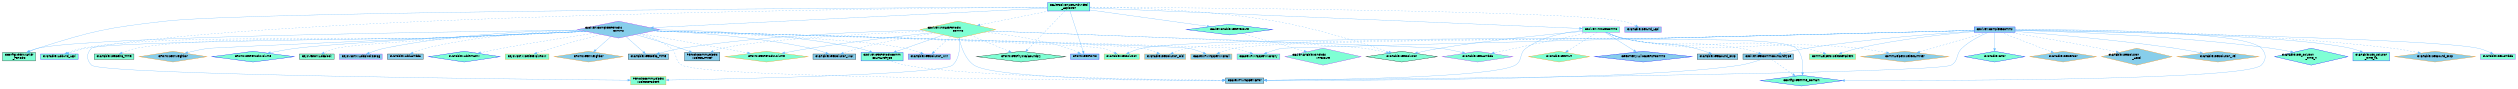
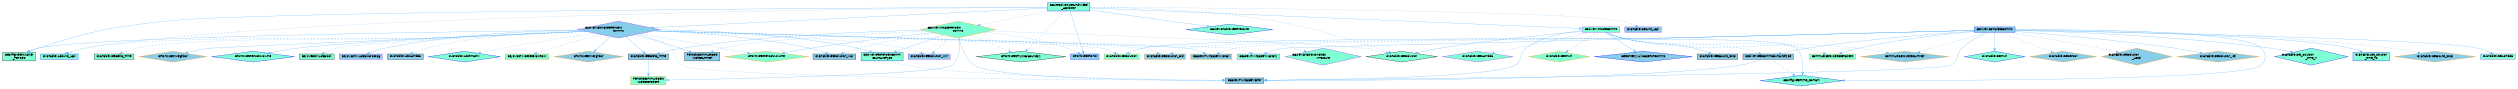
(1345, 44) -> none
(1995, 57) -> (1995, 57)
(103, 67) -> (648, 66)
